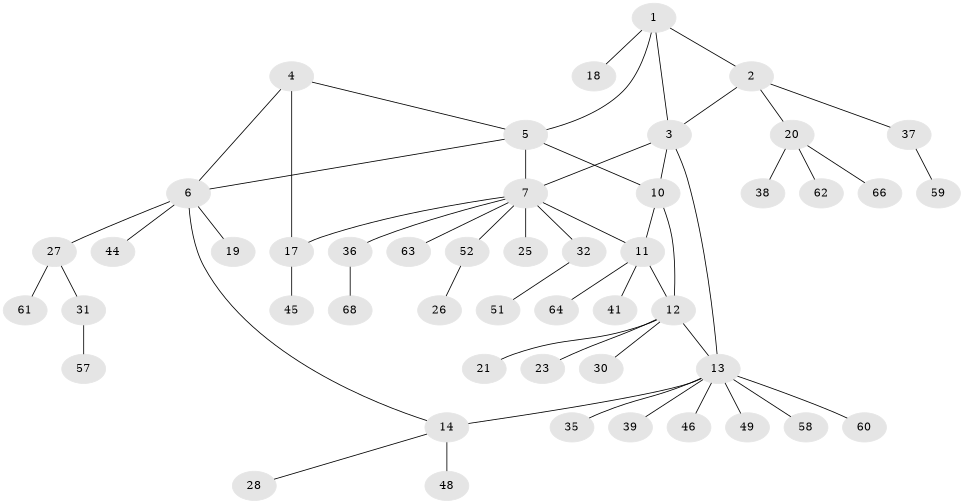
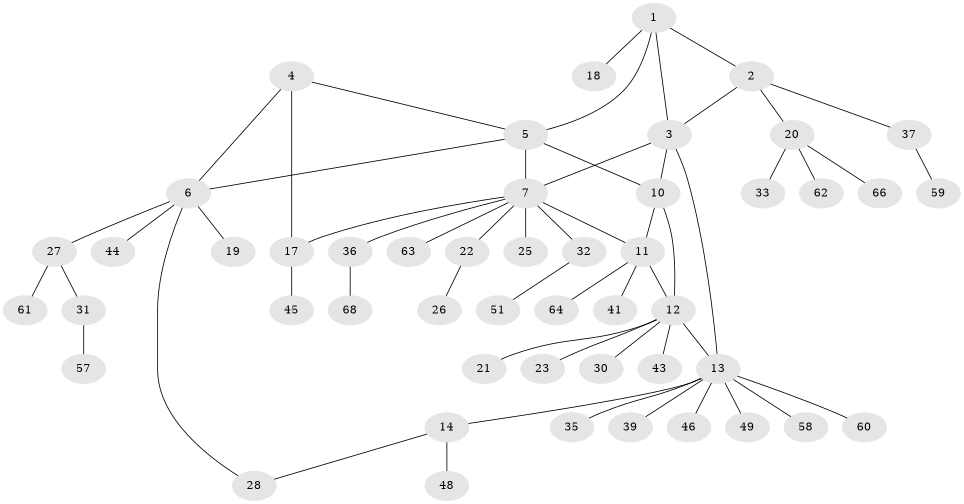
(763, 193) -> (763, 193)
(467, 252) -> (467, 252)
(277, 346) -> (158, 356)
none -> (660, 369)
